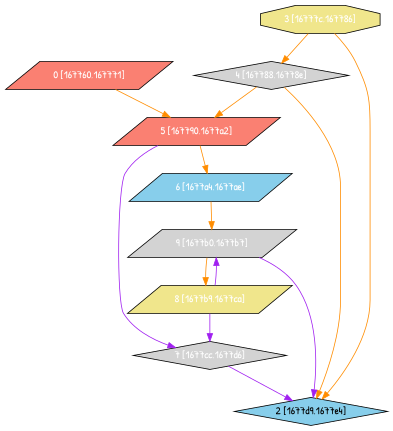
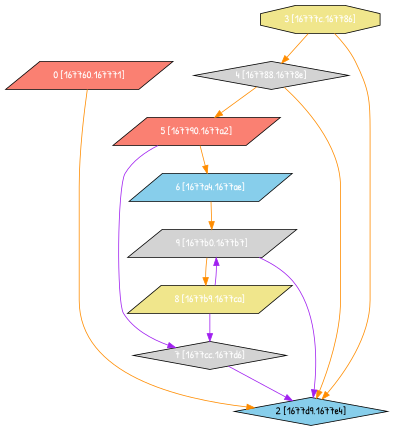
(139, 102) -> (80, 303)
